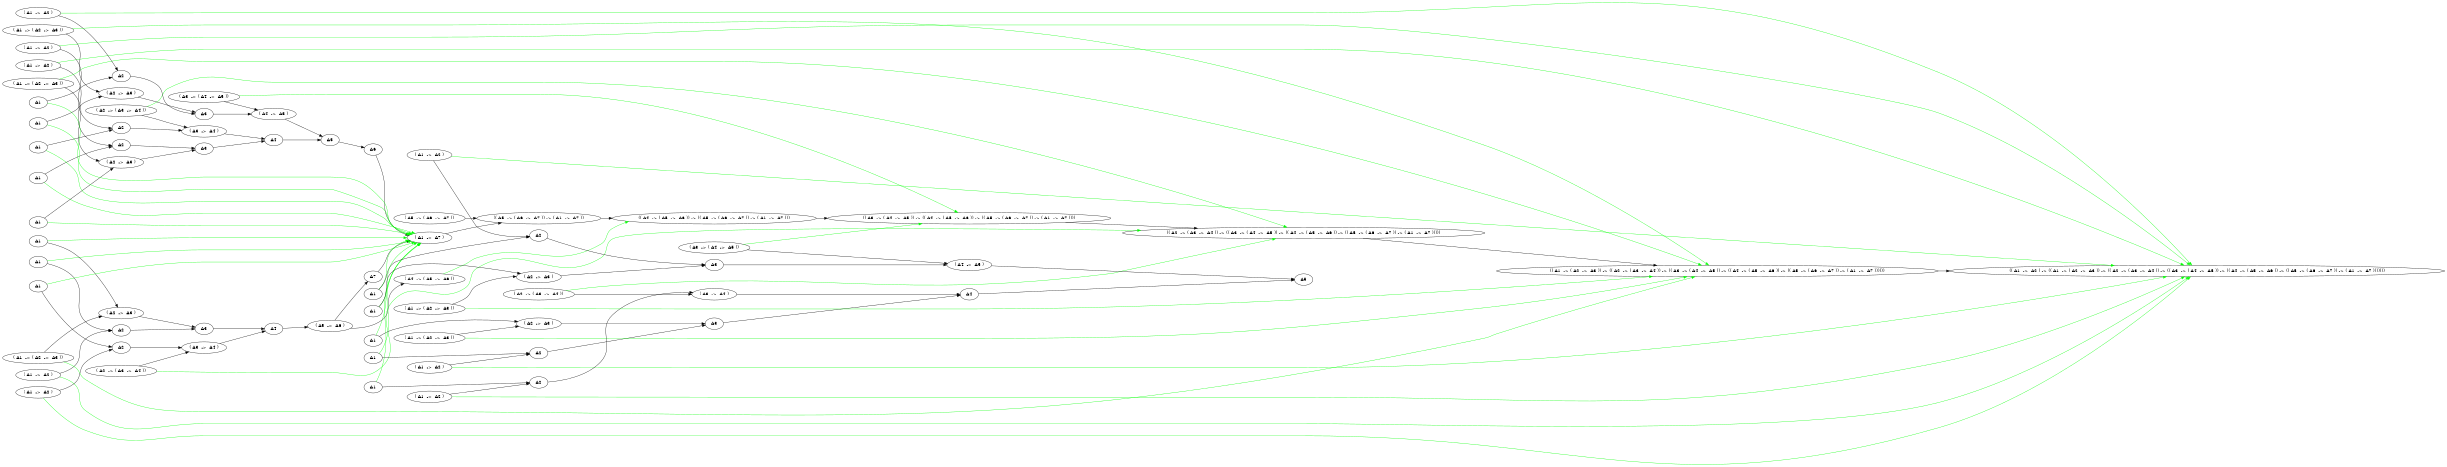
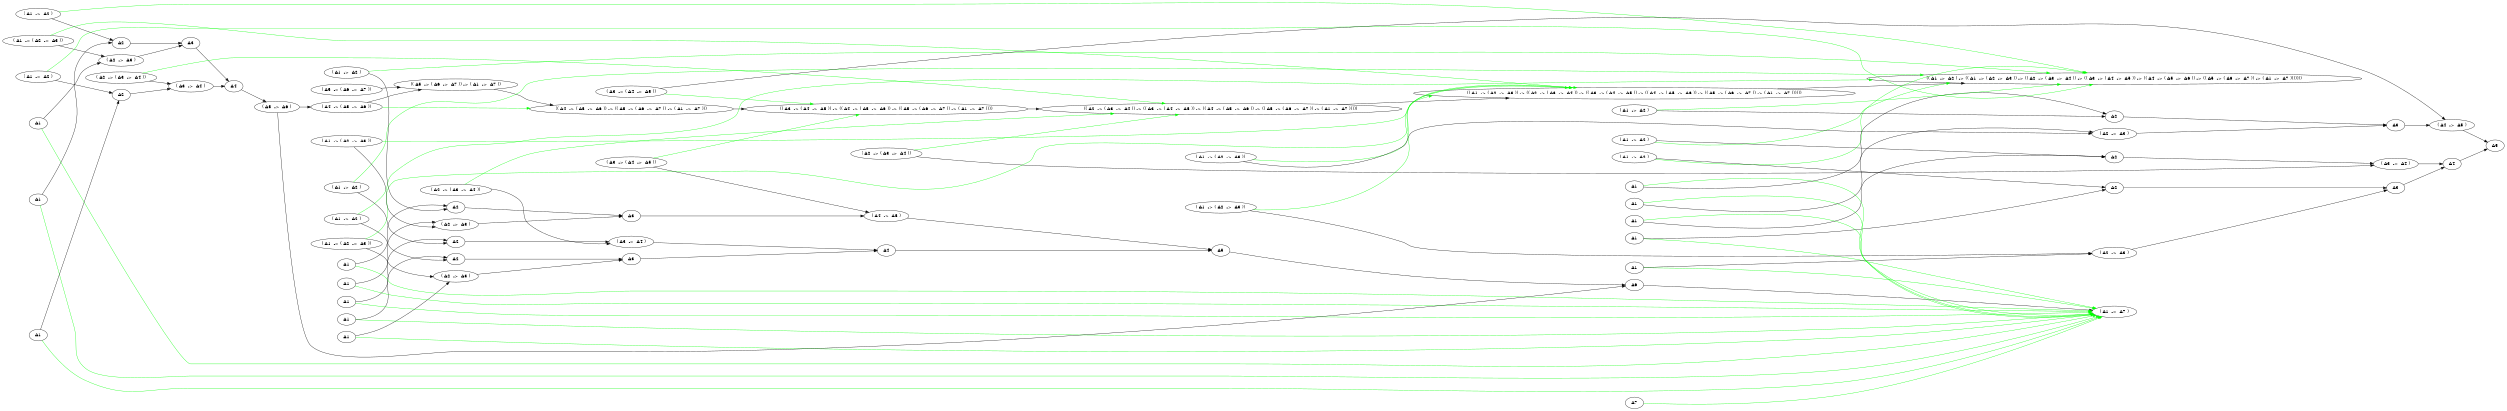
(472, 228) -> (393, 95)
(385, 262) -> (1876, 388)
(350, 302) -> (849, 347)
